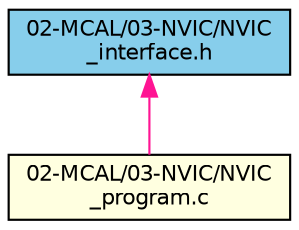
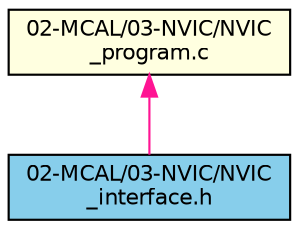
(149, 126) -> (149, 126)
